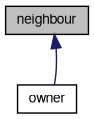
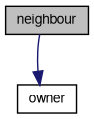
(56, 67) -> (38, 53)
